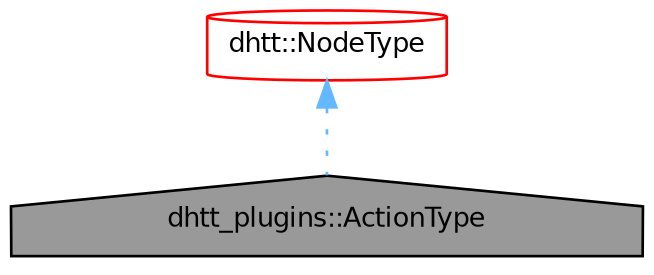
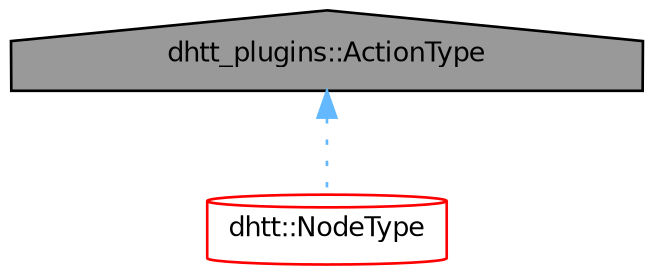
(327, 142) -> (327, 156)
